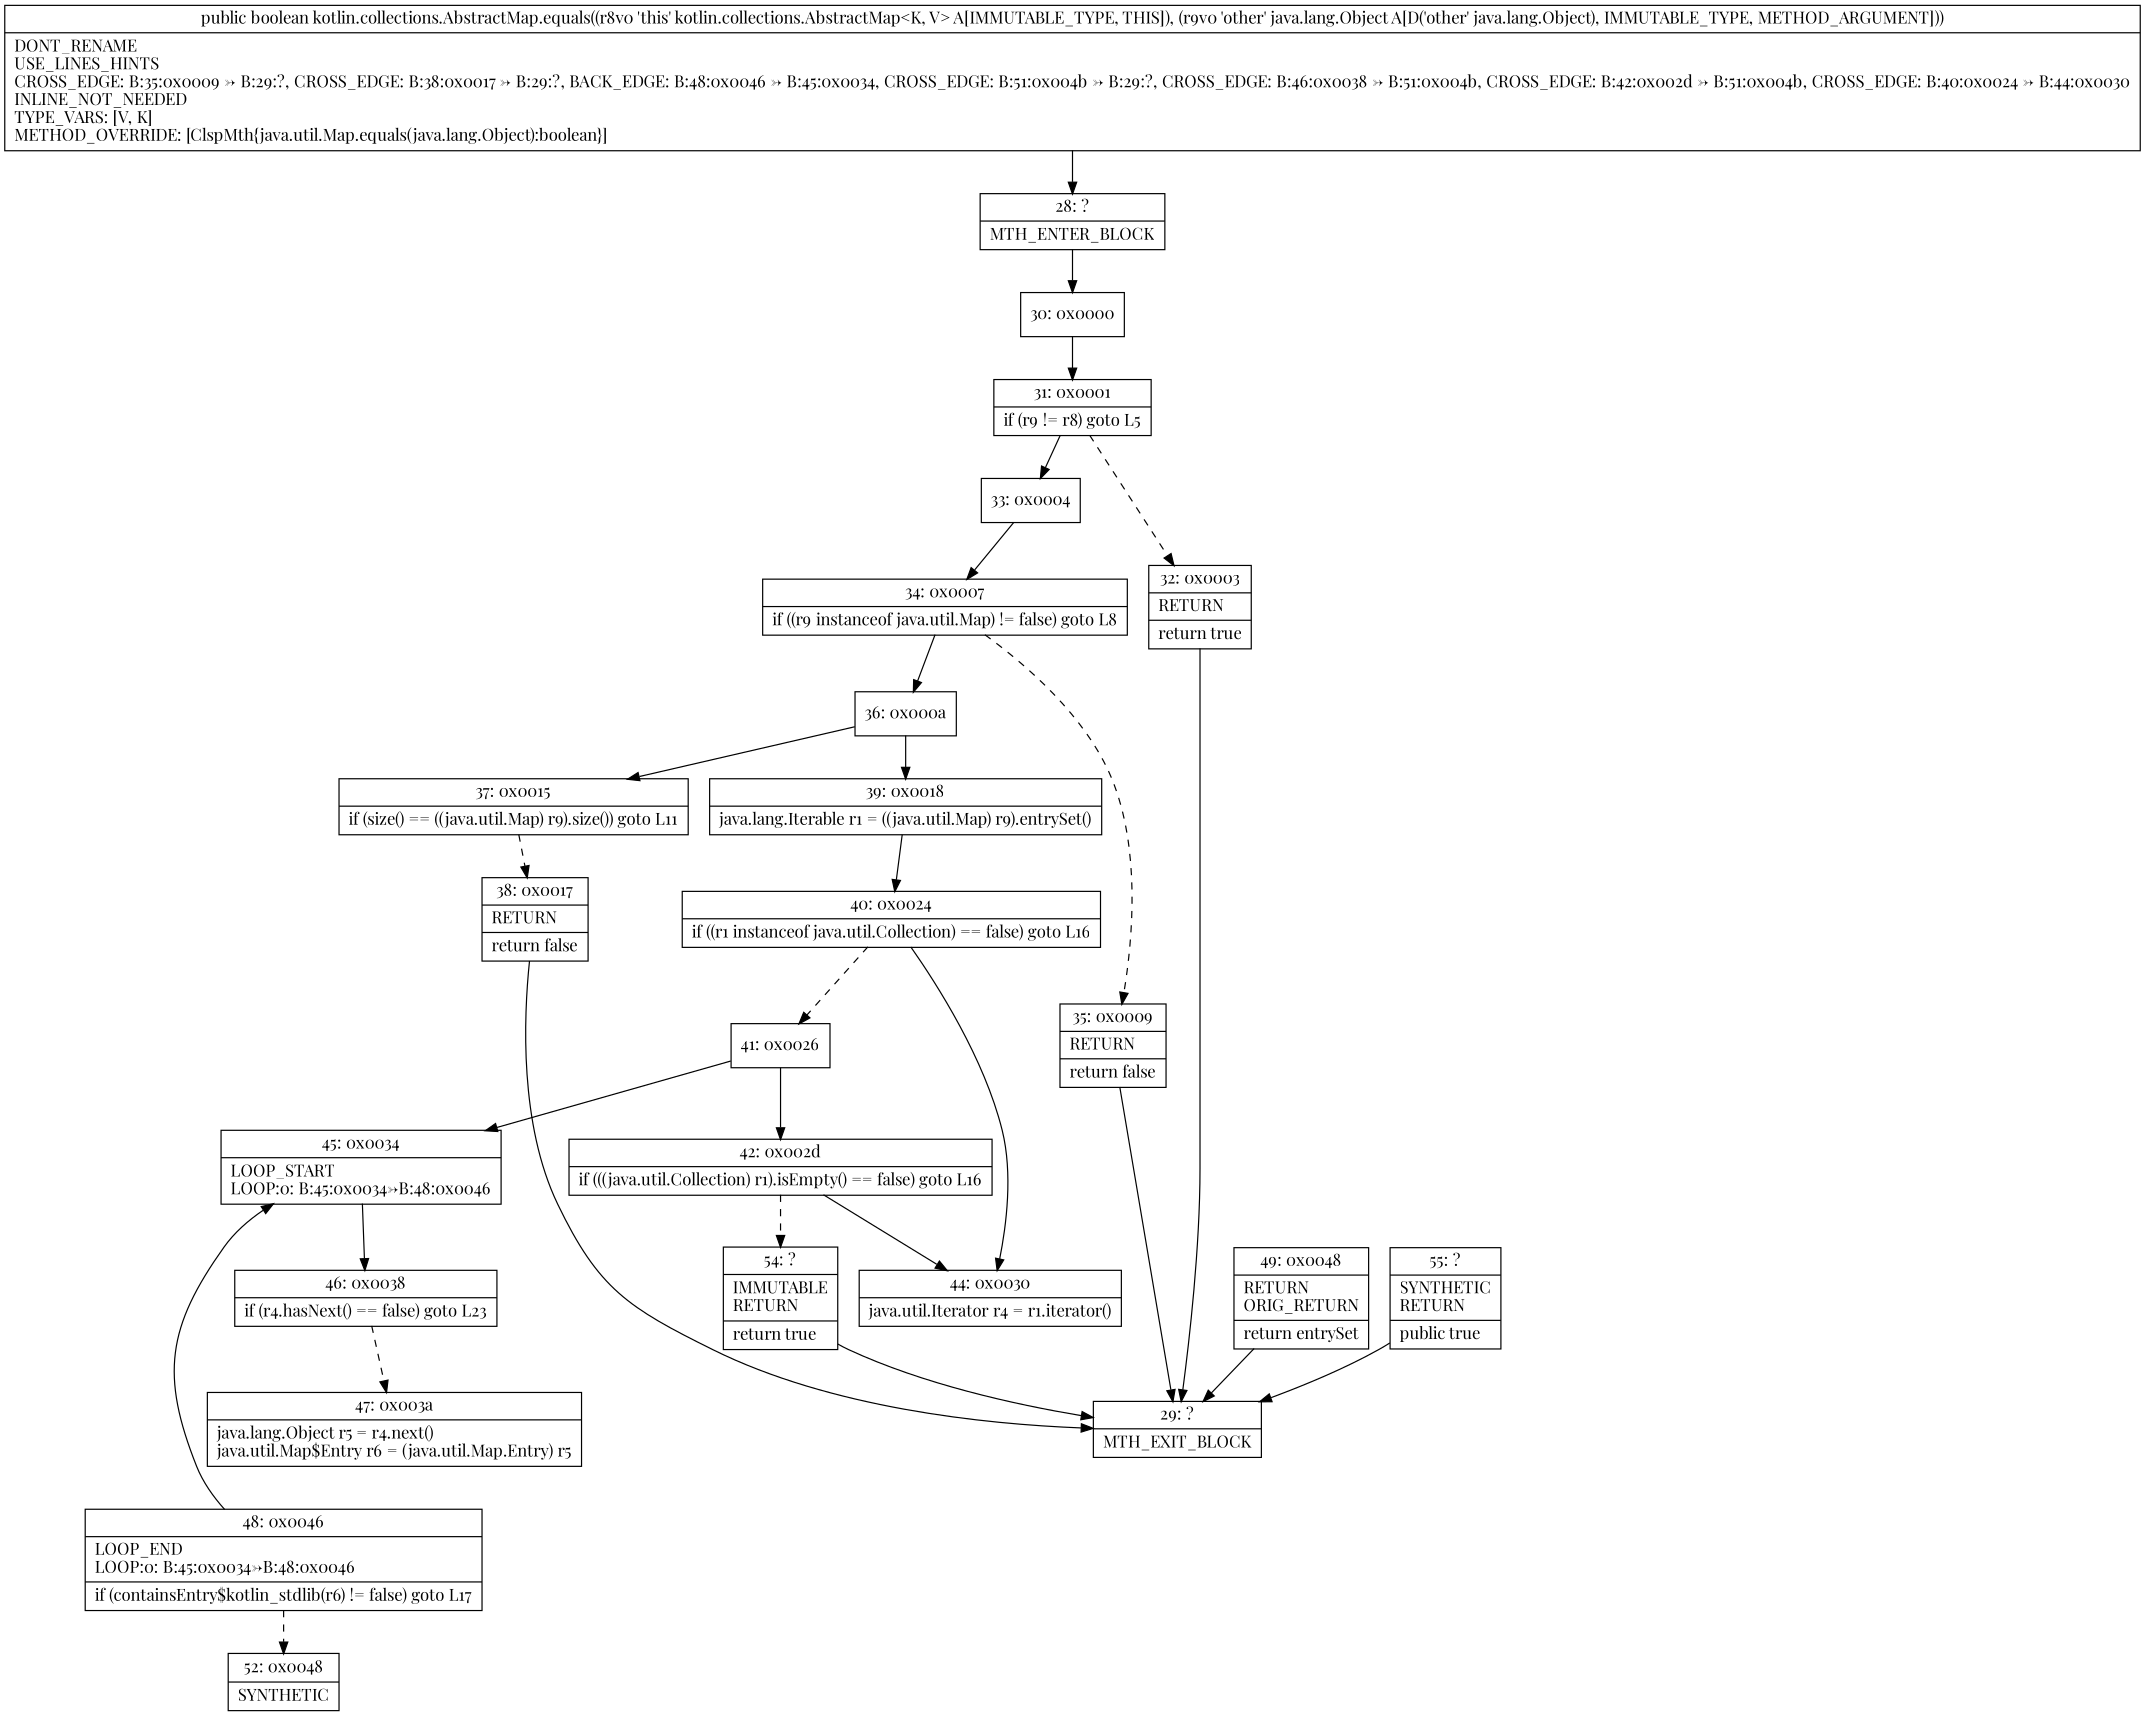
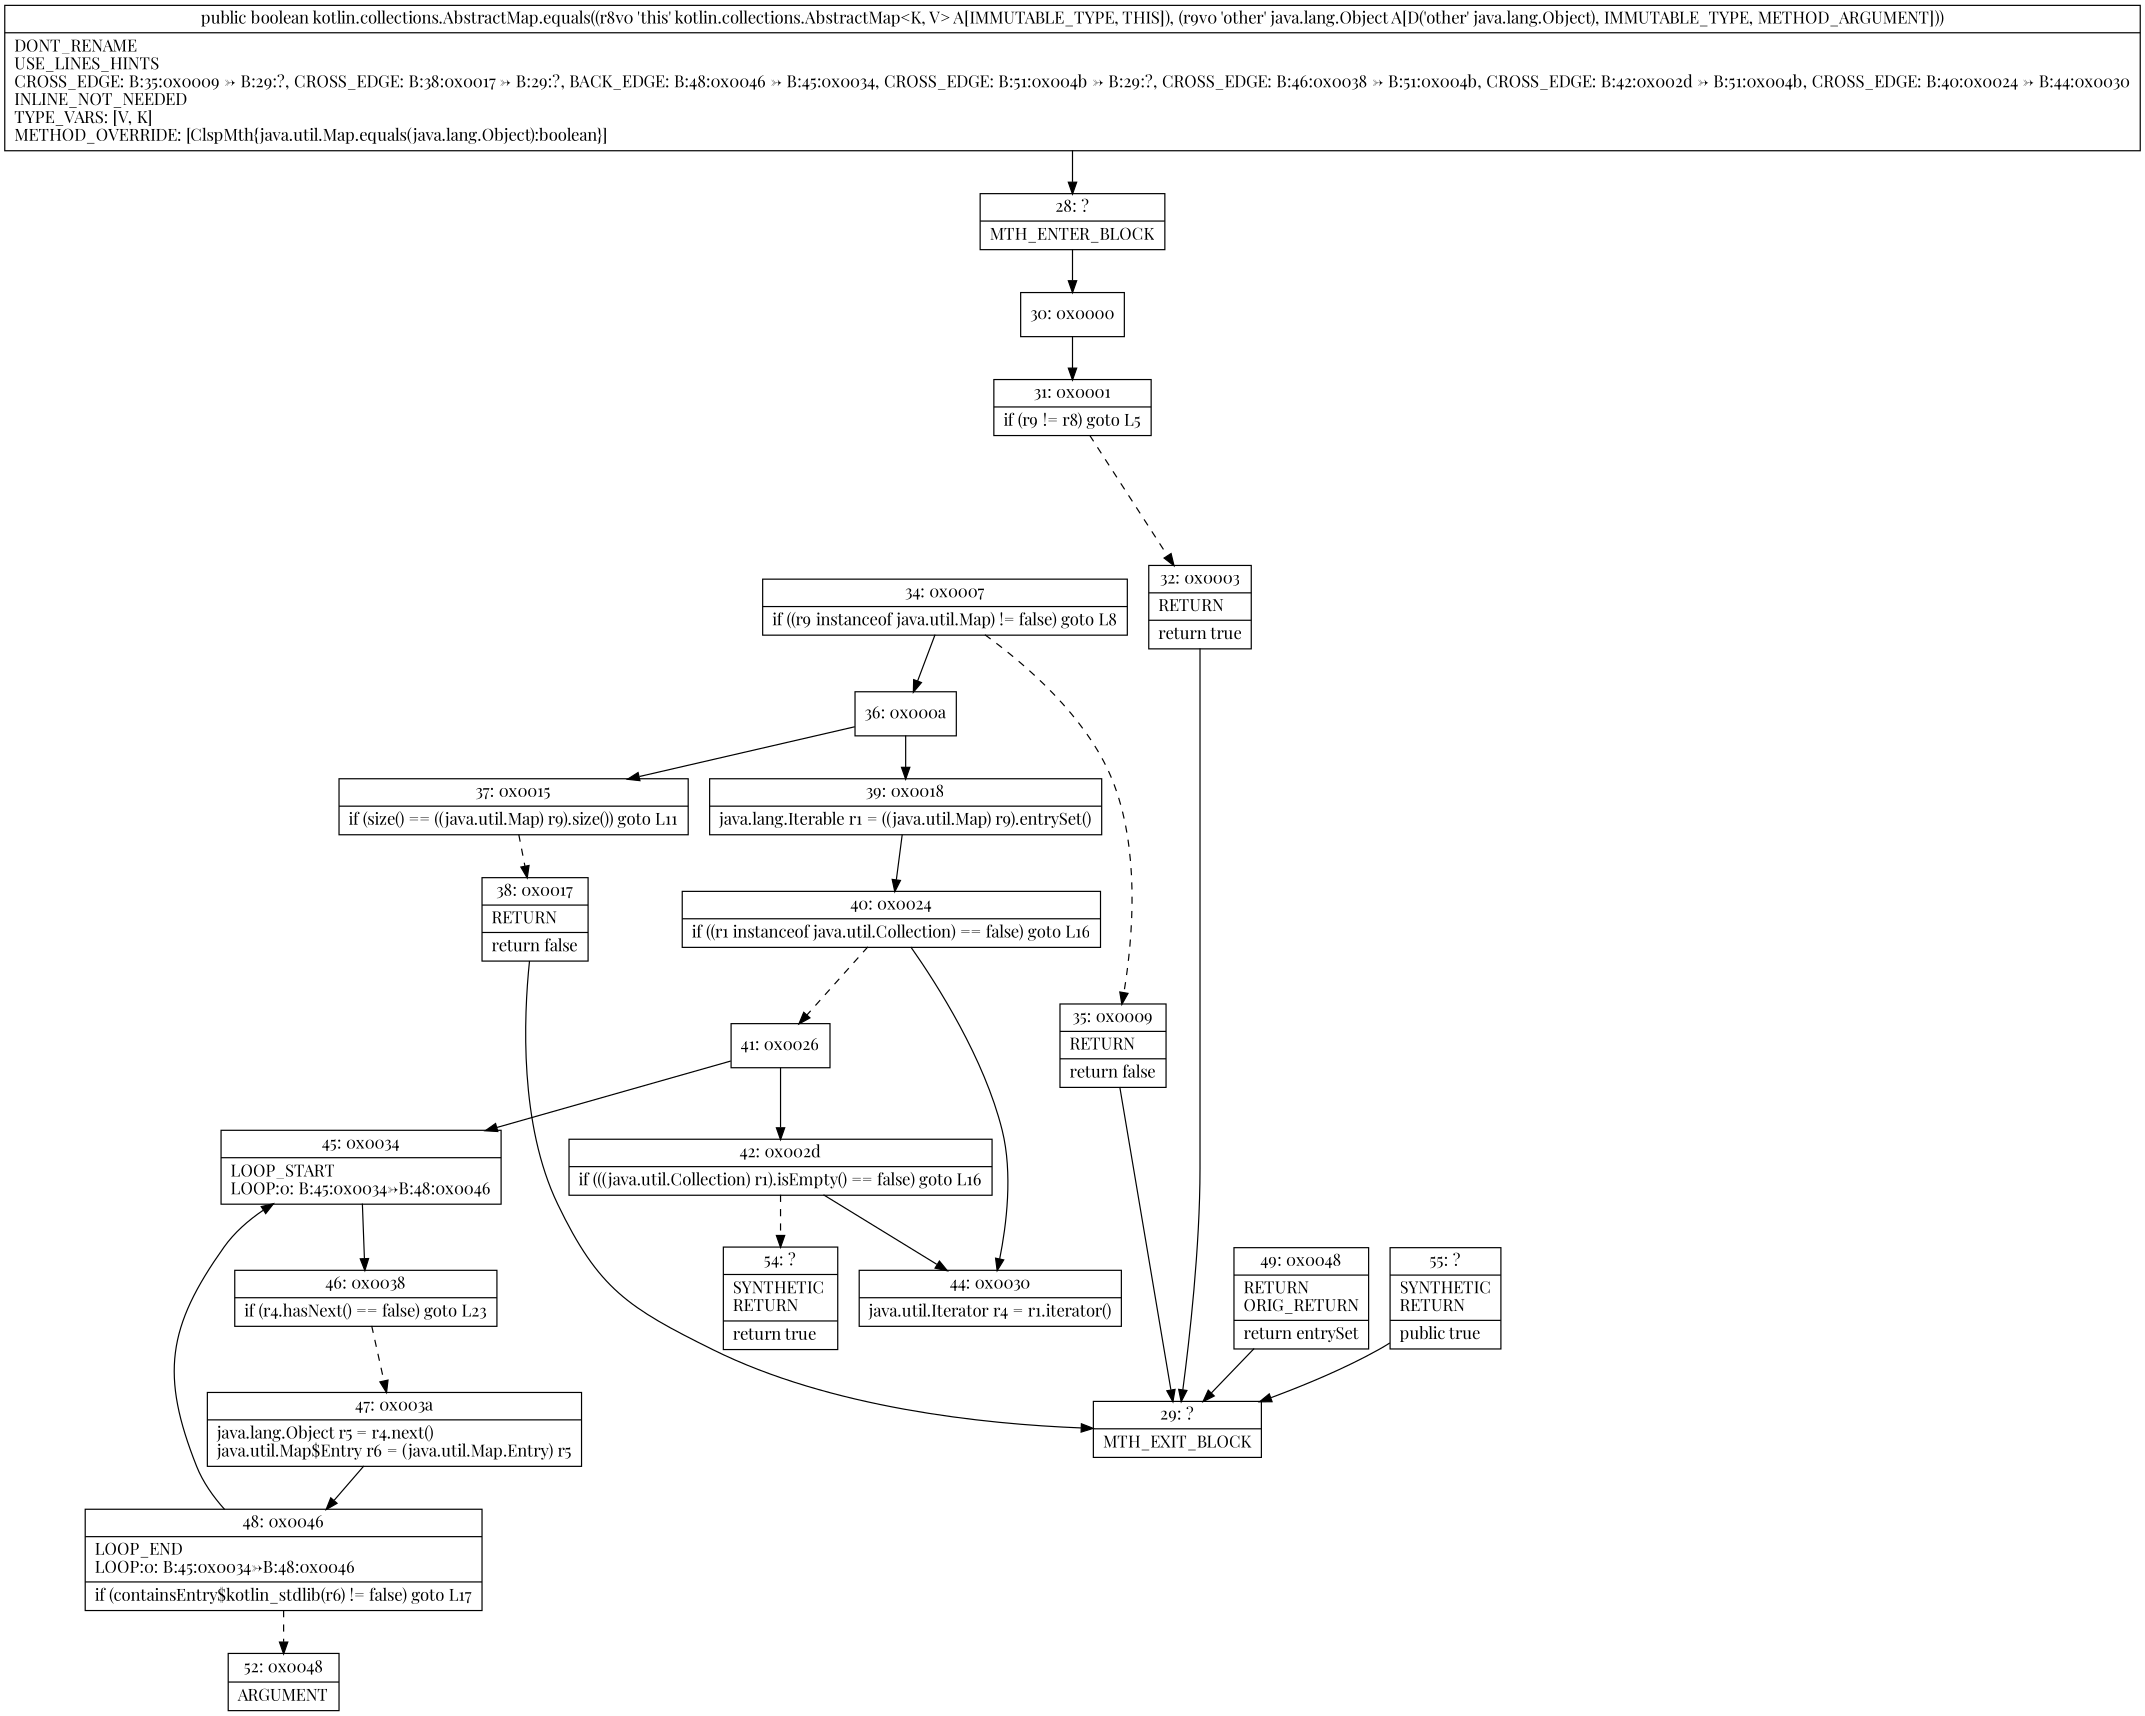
(1031, 500) -> none
(781, 1288) -> (779, 1288)
(957, 1388) -> none
none -> (349, 1483)
(284, 1696) -> (283, 1696)
